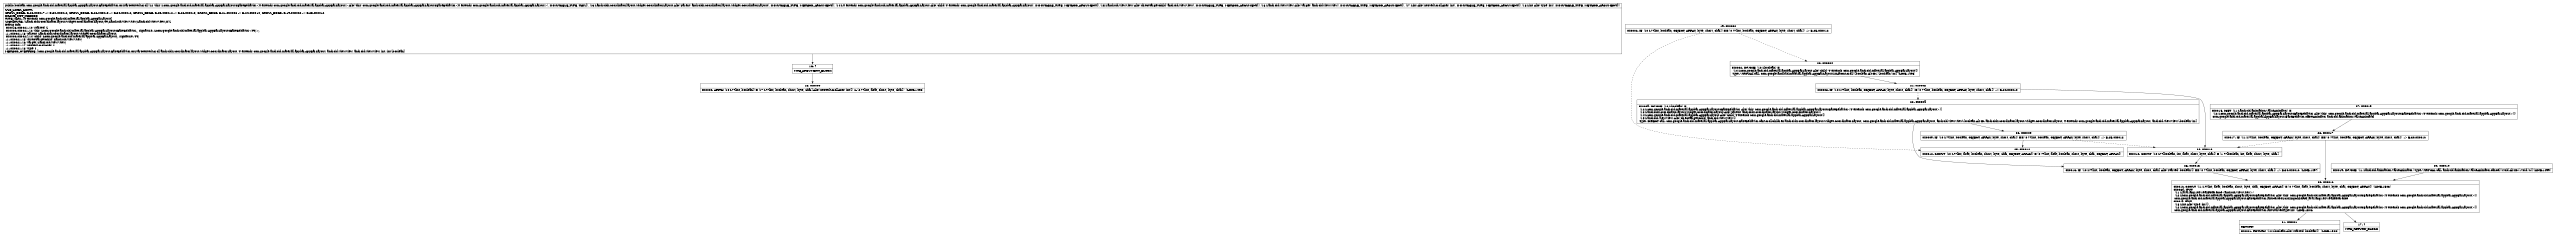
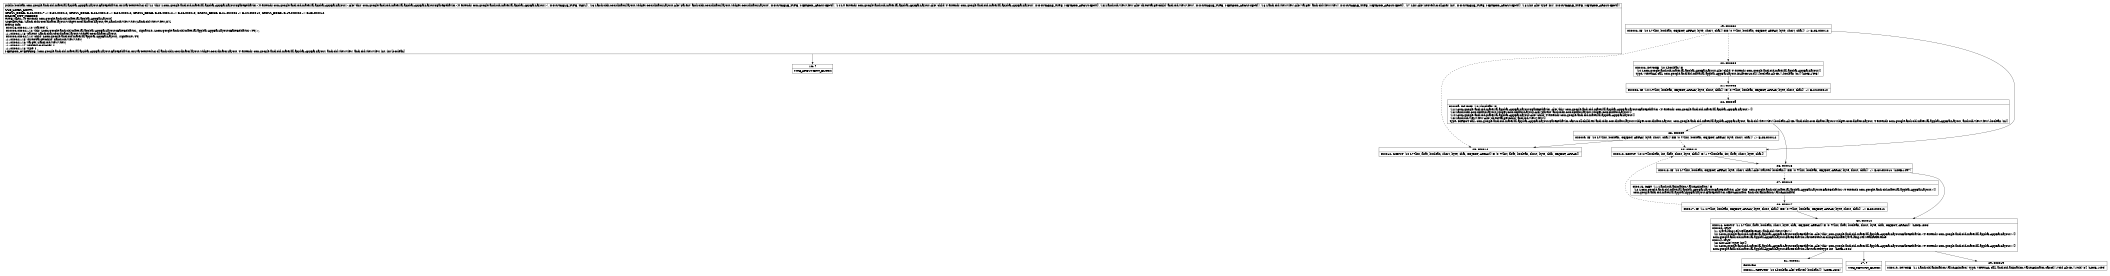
(813, 88) -> none
(2134, 92) -> (2008, 125)
none -> (1784, 176)
(2409, 176) -> (1955, 256)
